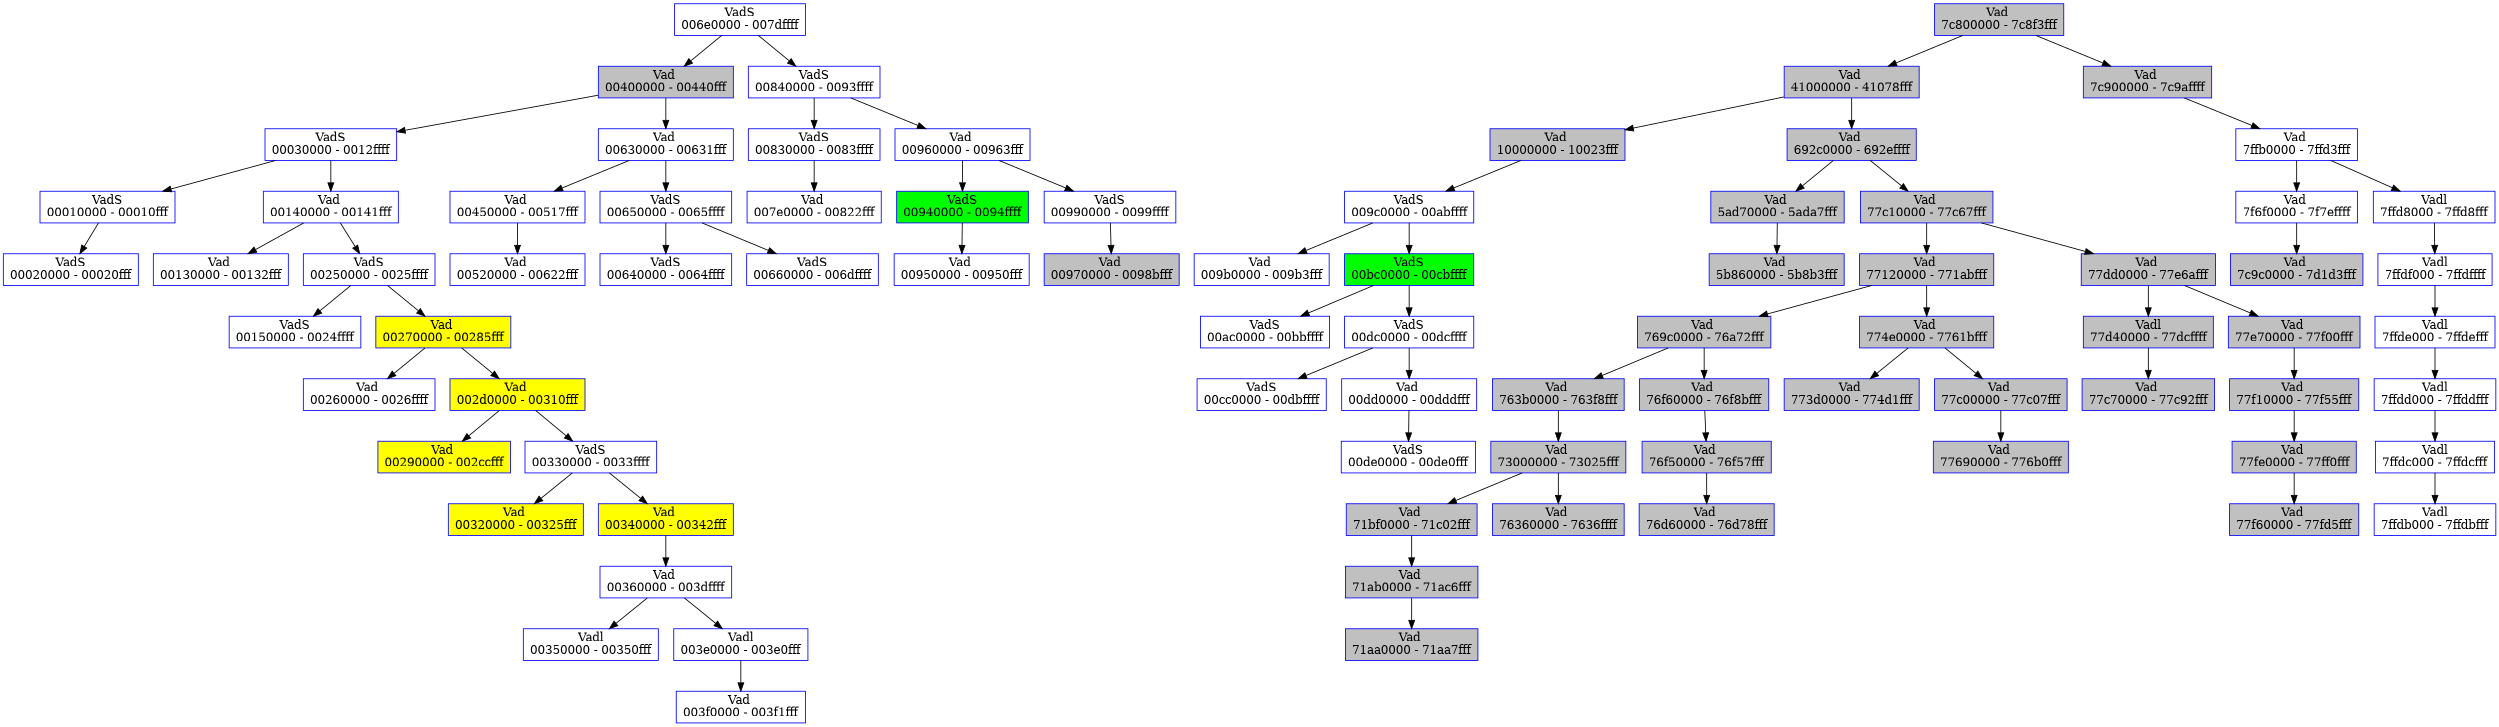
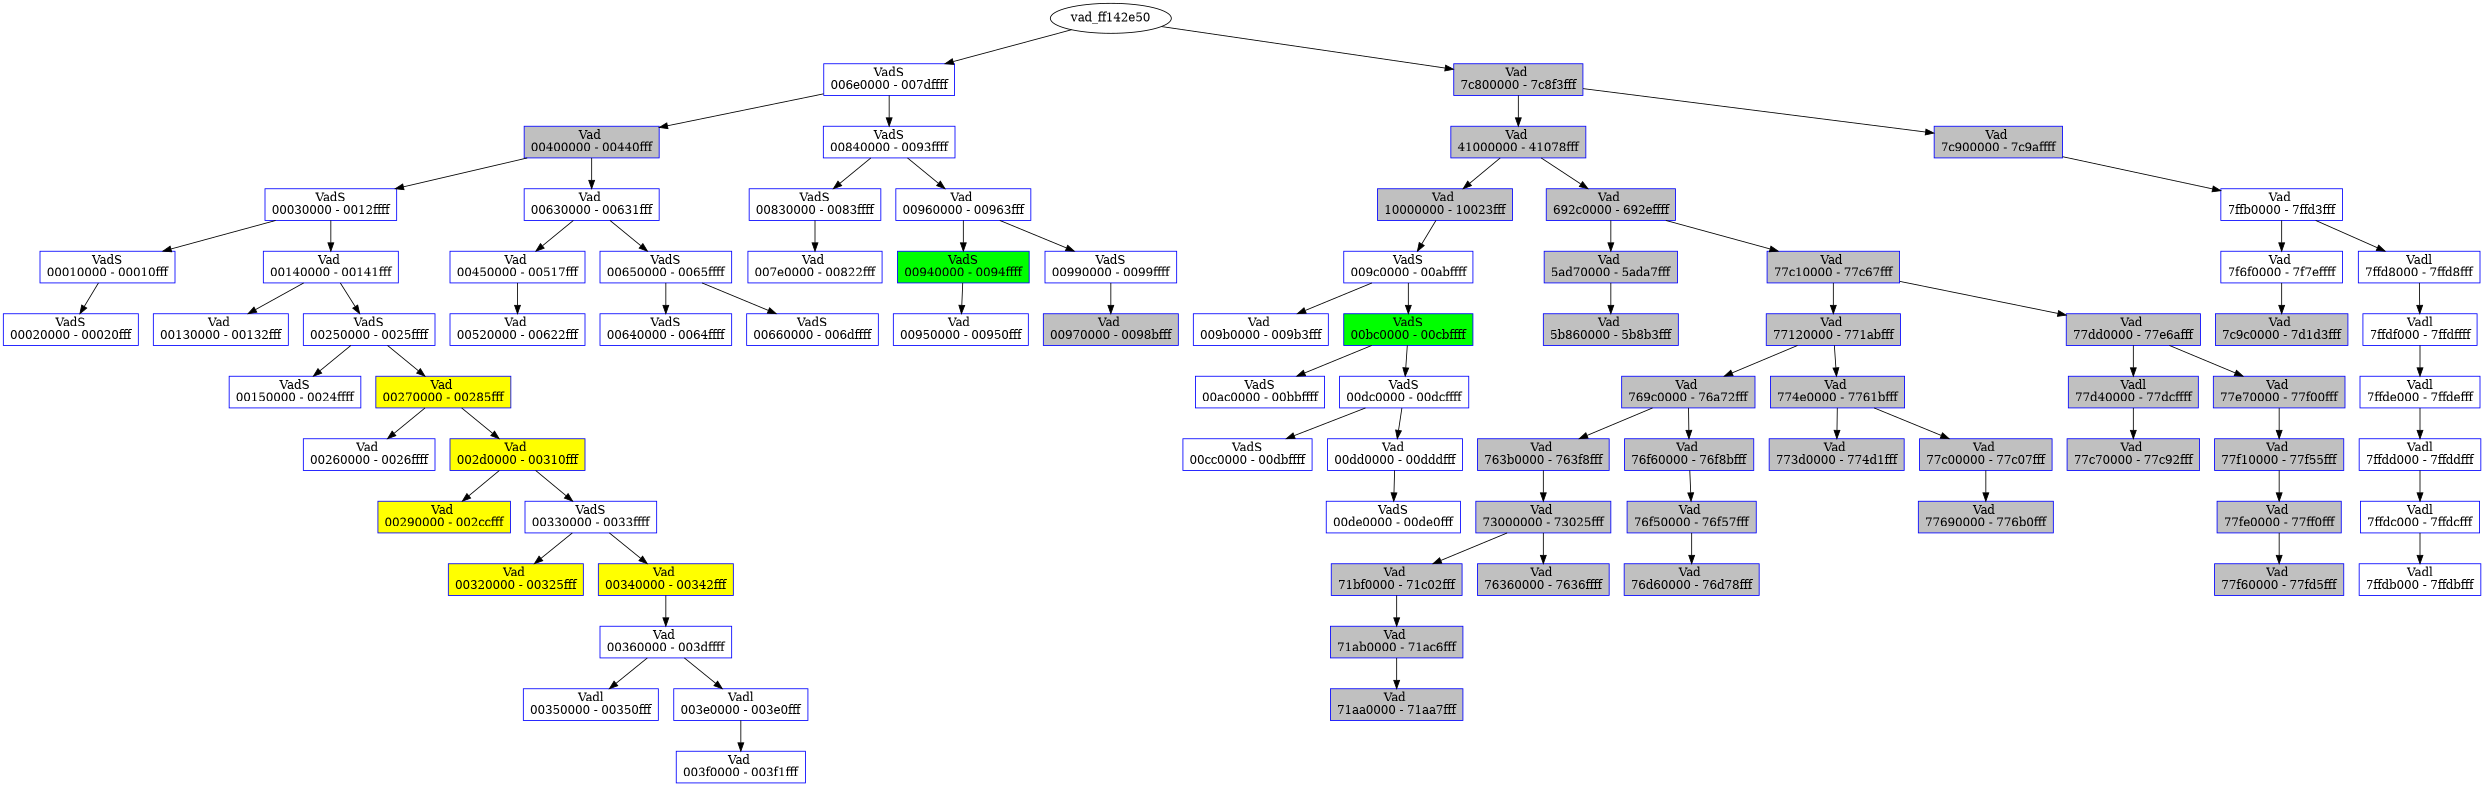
none -> (1111, 18)
